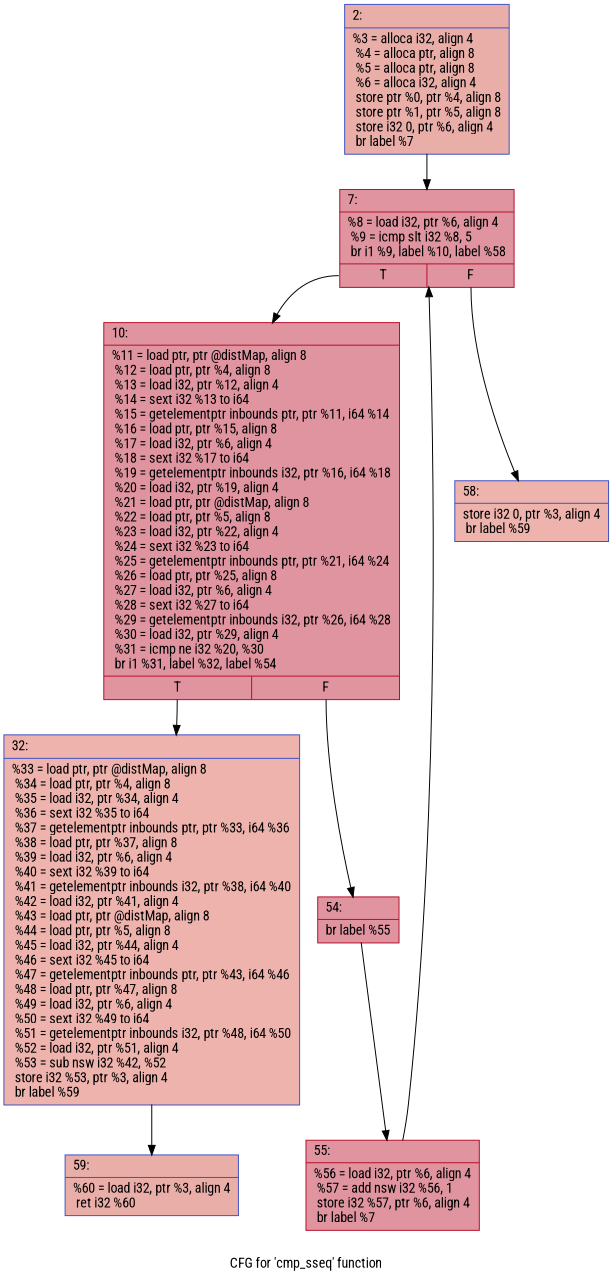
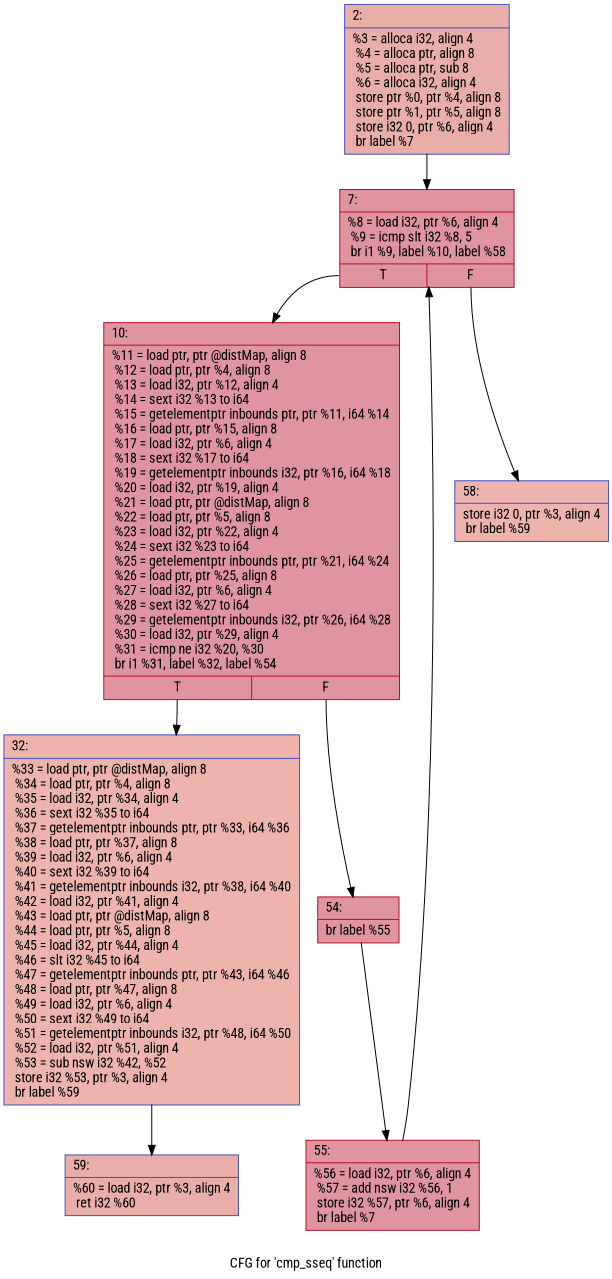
(414, 69) -> (411, 69)
(81, 961) -> (76, 961)
